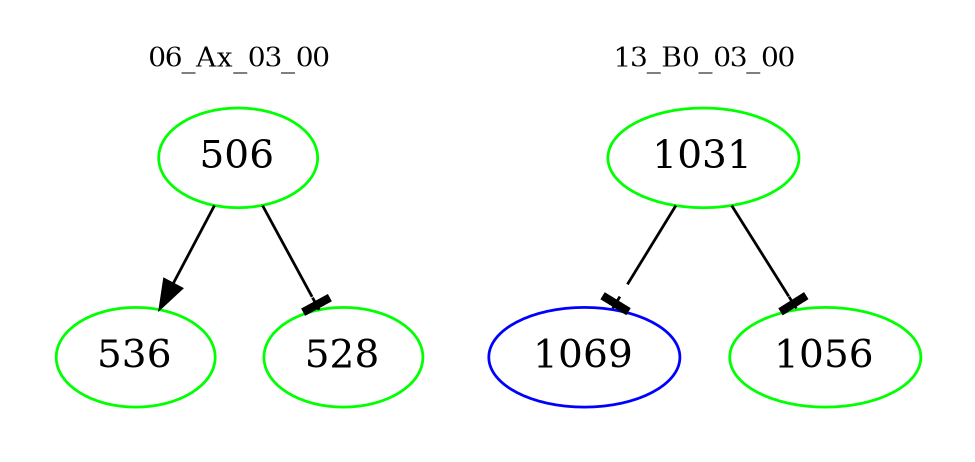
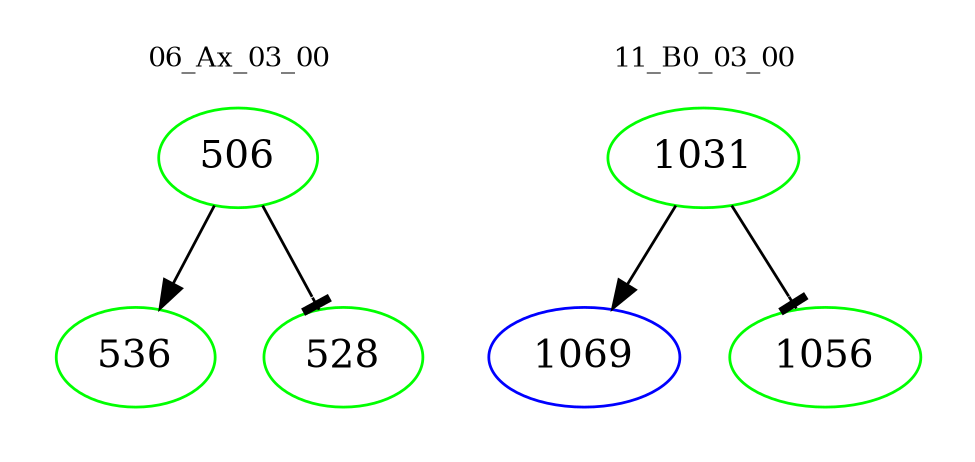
(705, 60) -> (705, 60)
(652, 245) -> (652, 245)
